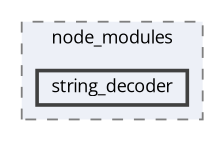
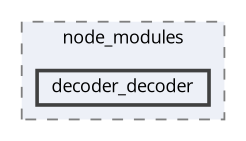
(112, 88) -> (123, 88)
